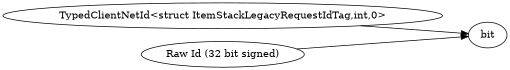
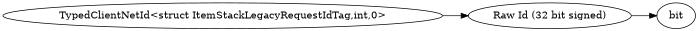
(411, 29) -> (452, 16)
